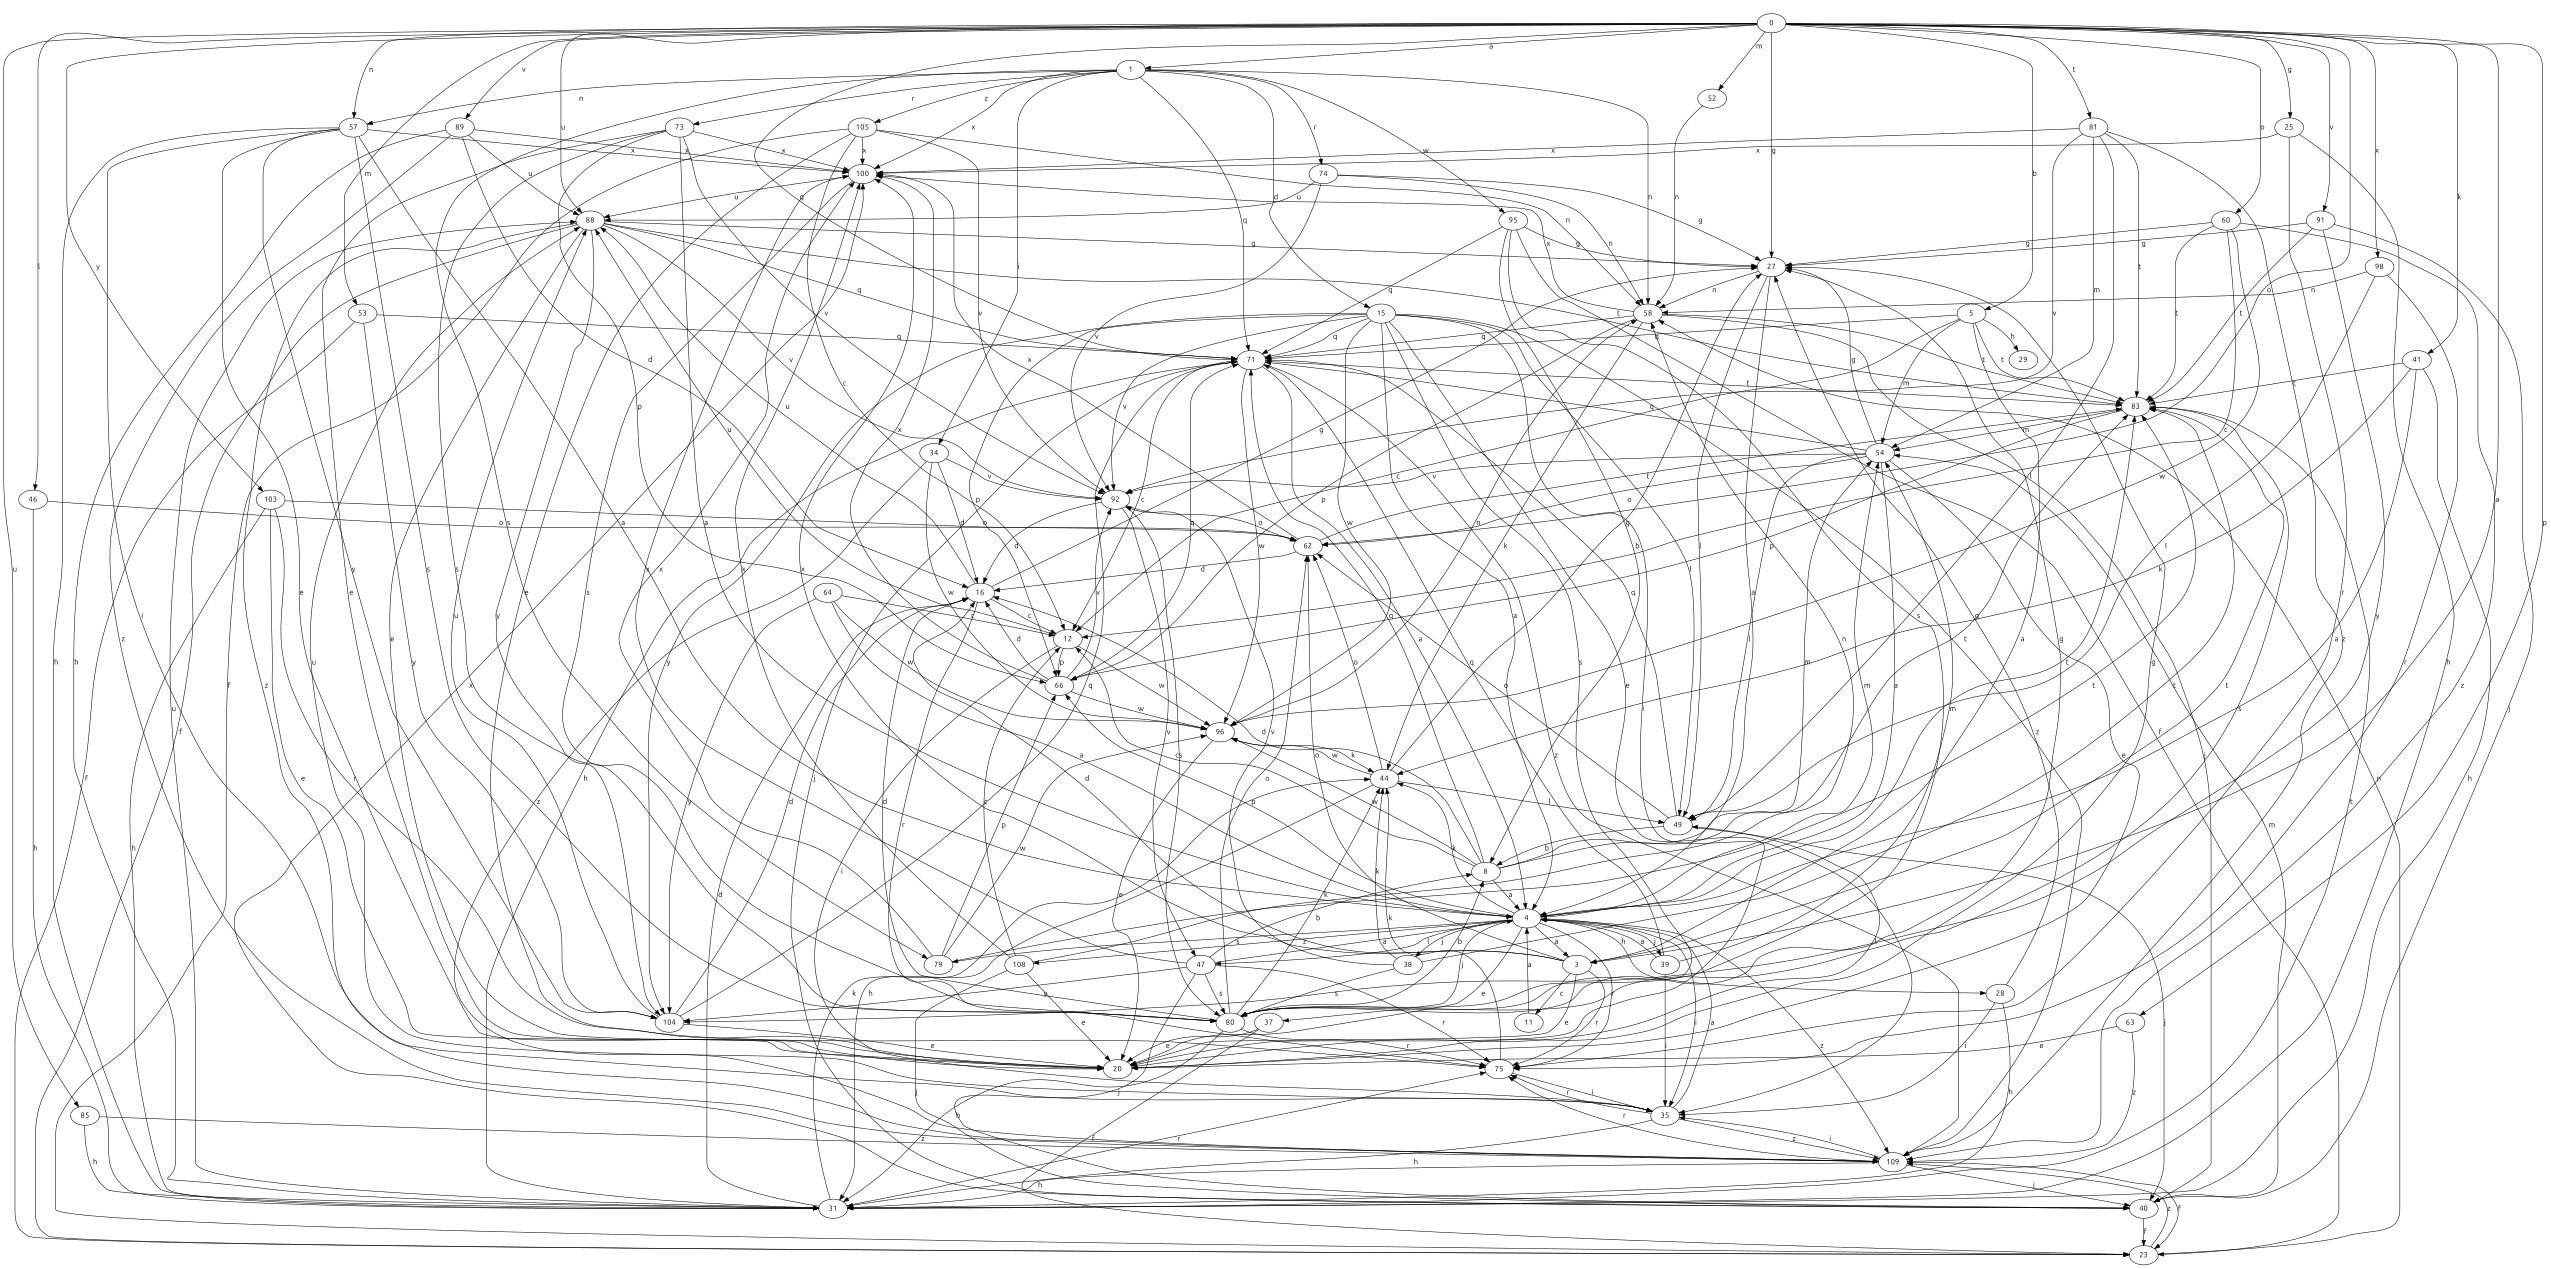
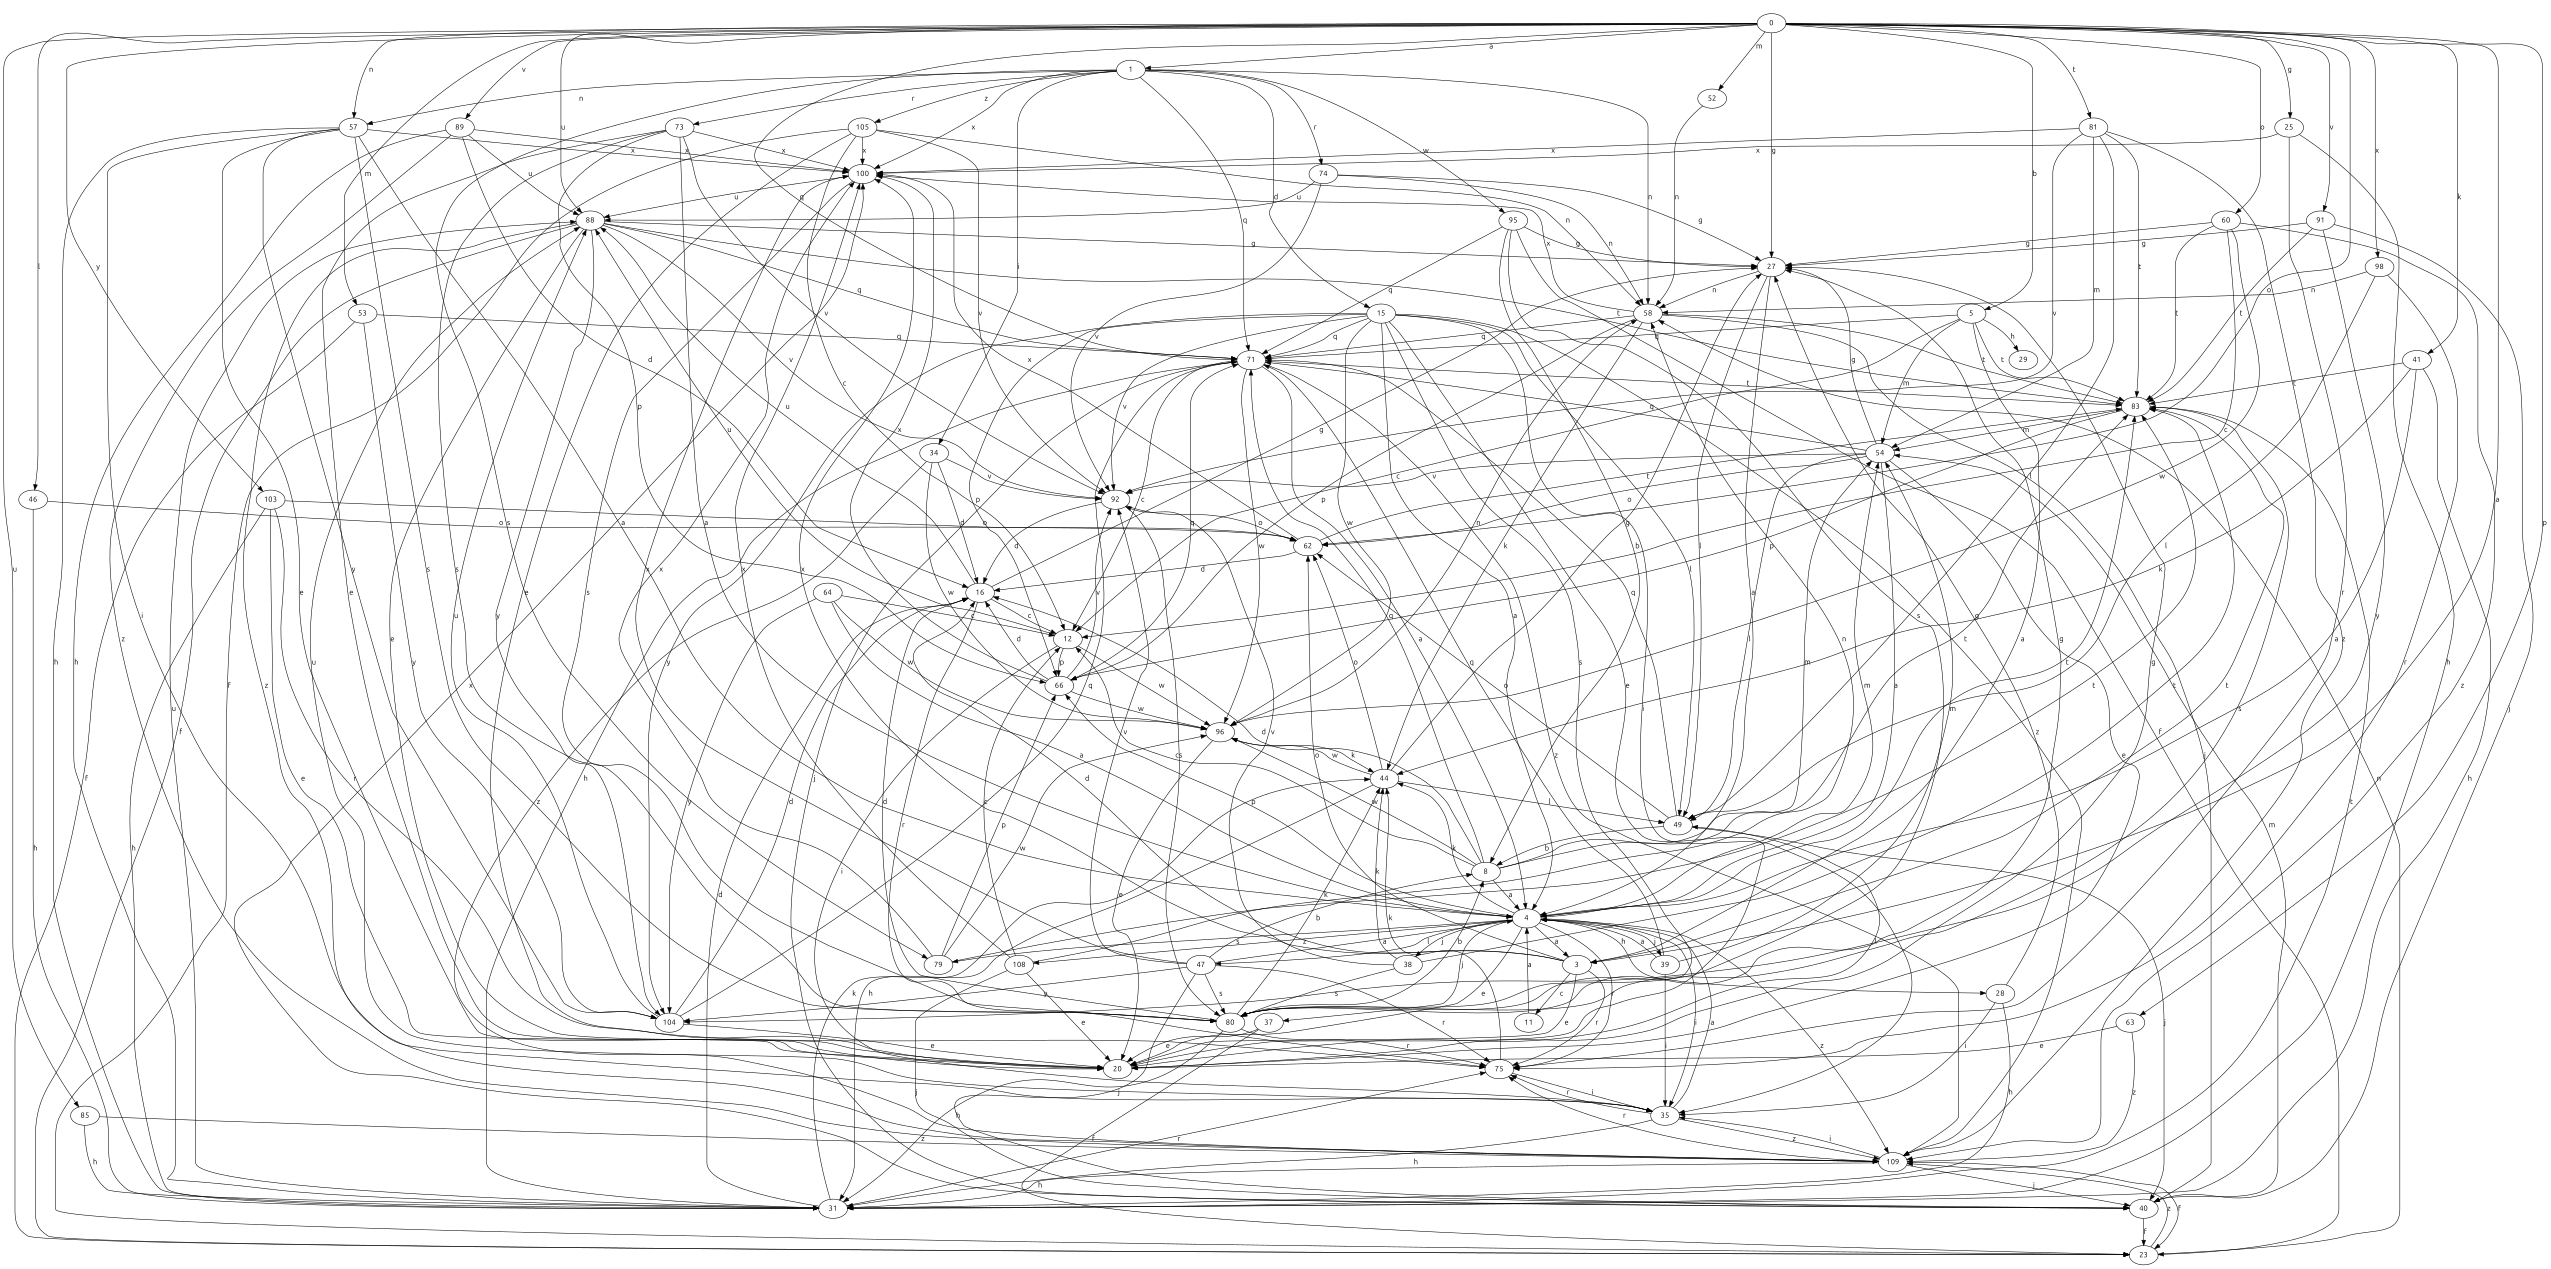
(1166, 731) -> (1107, 783)
(1252, 784) -> none
